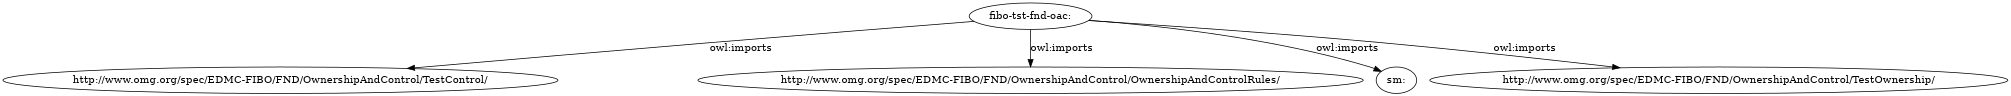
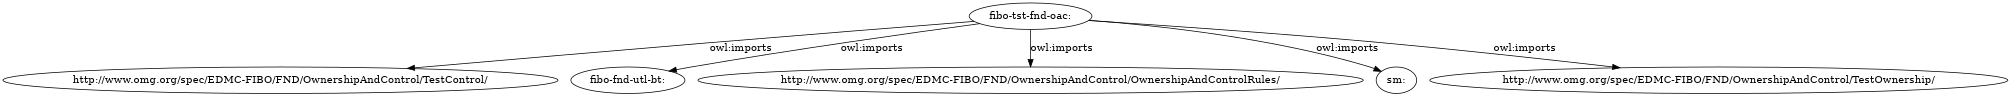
none -> (628, 80)
